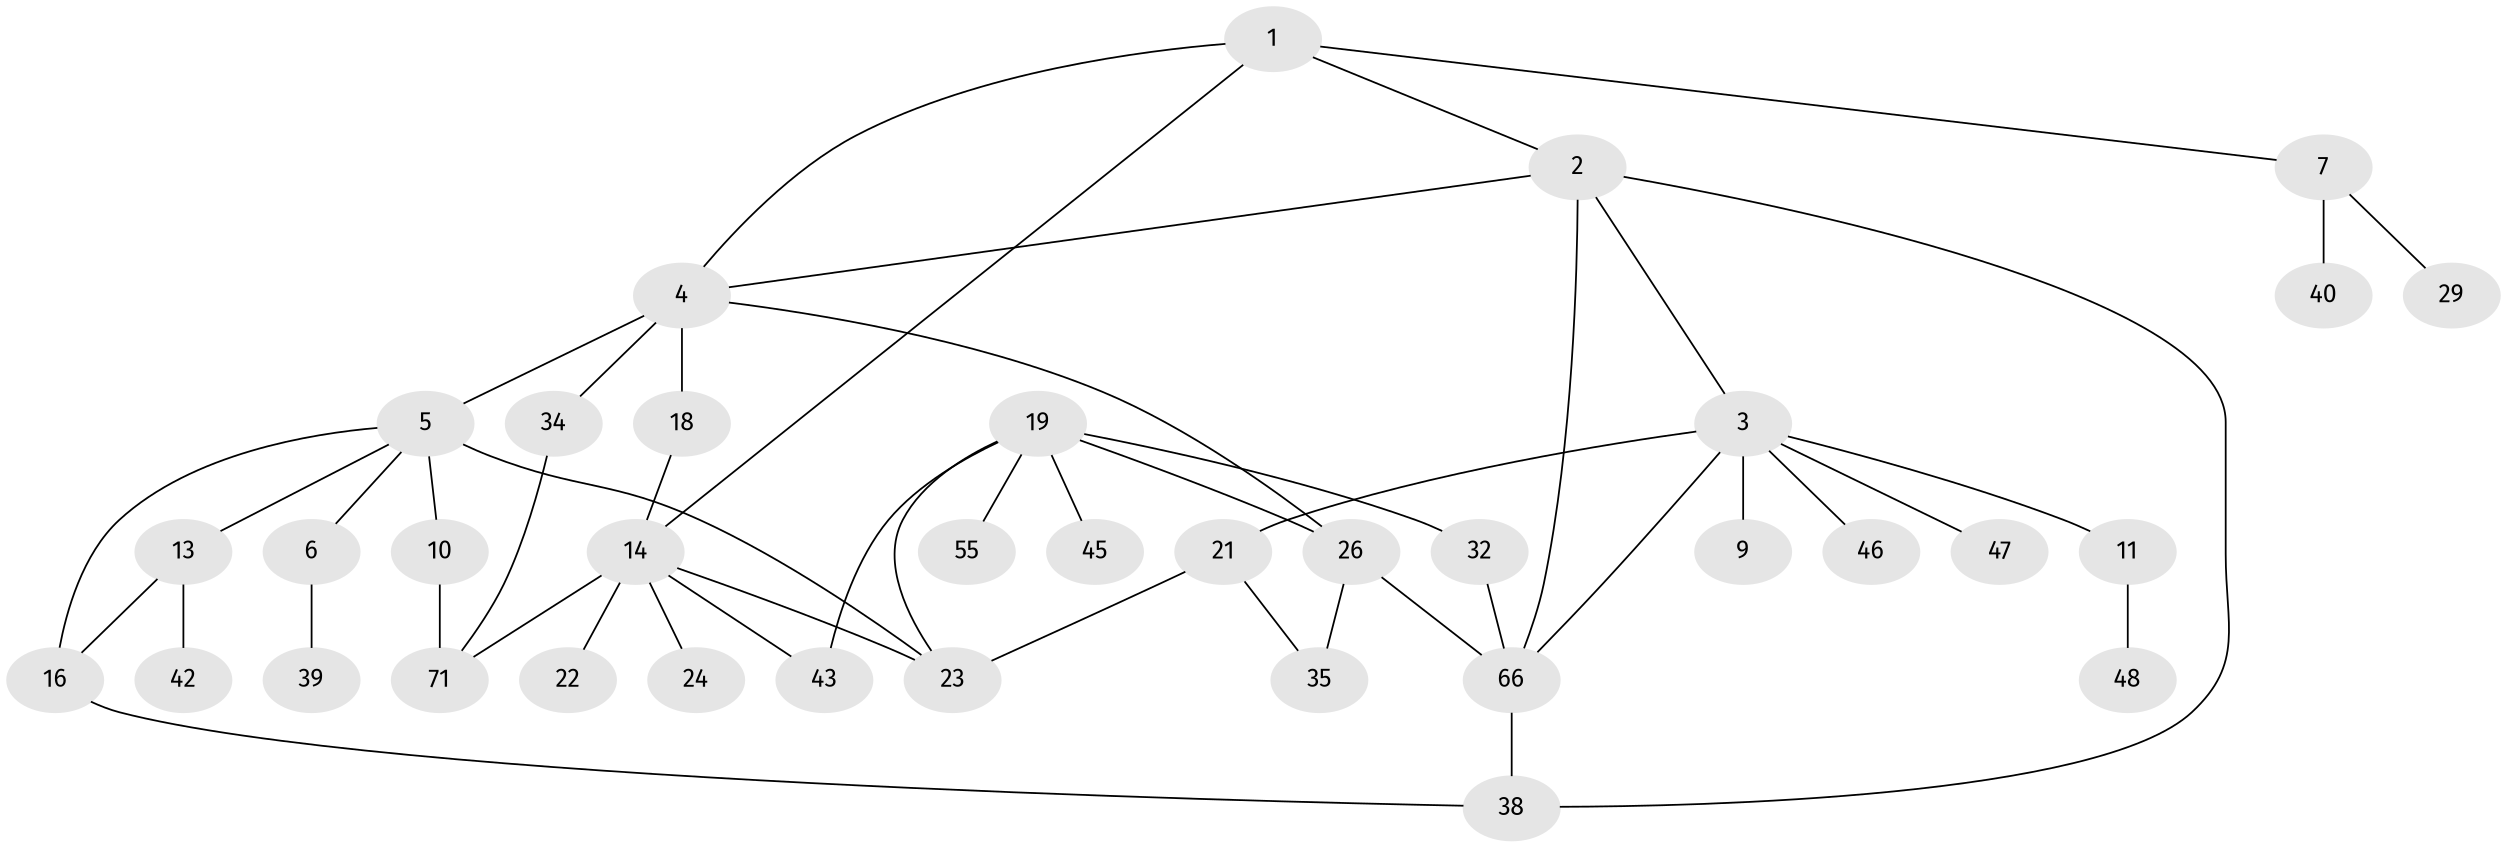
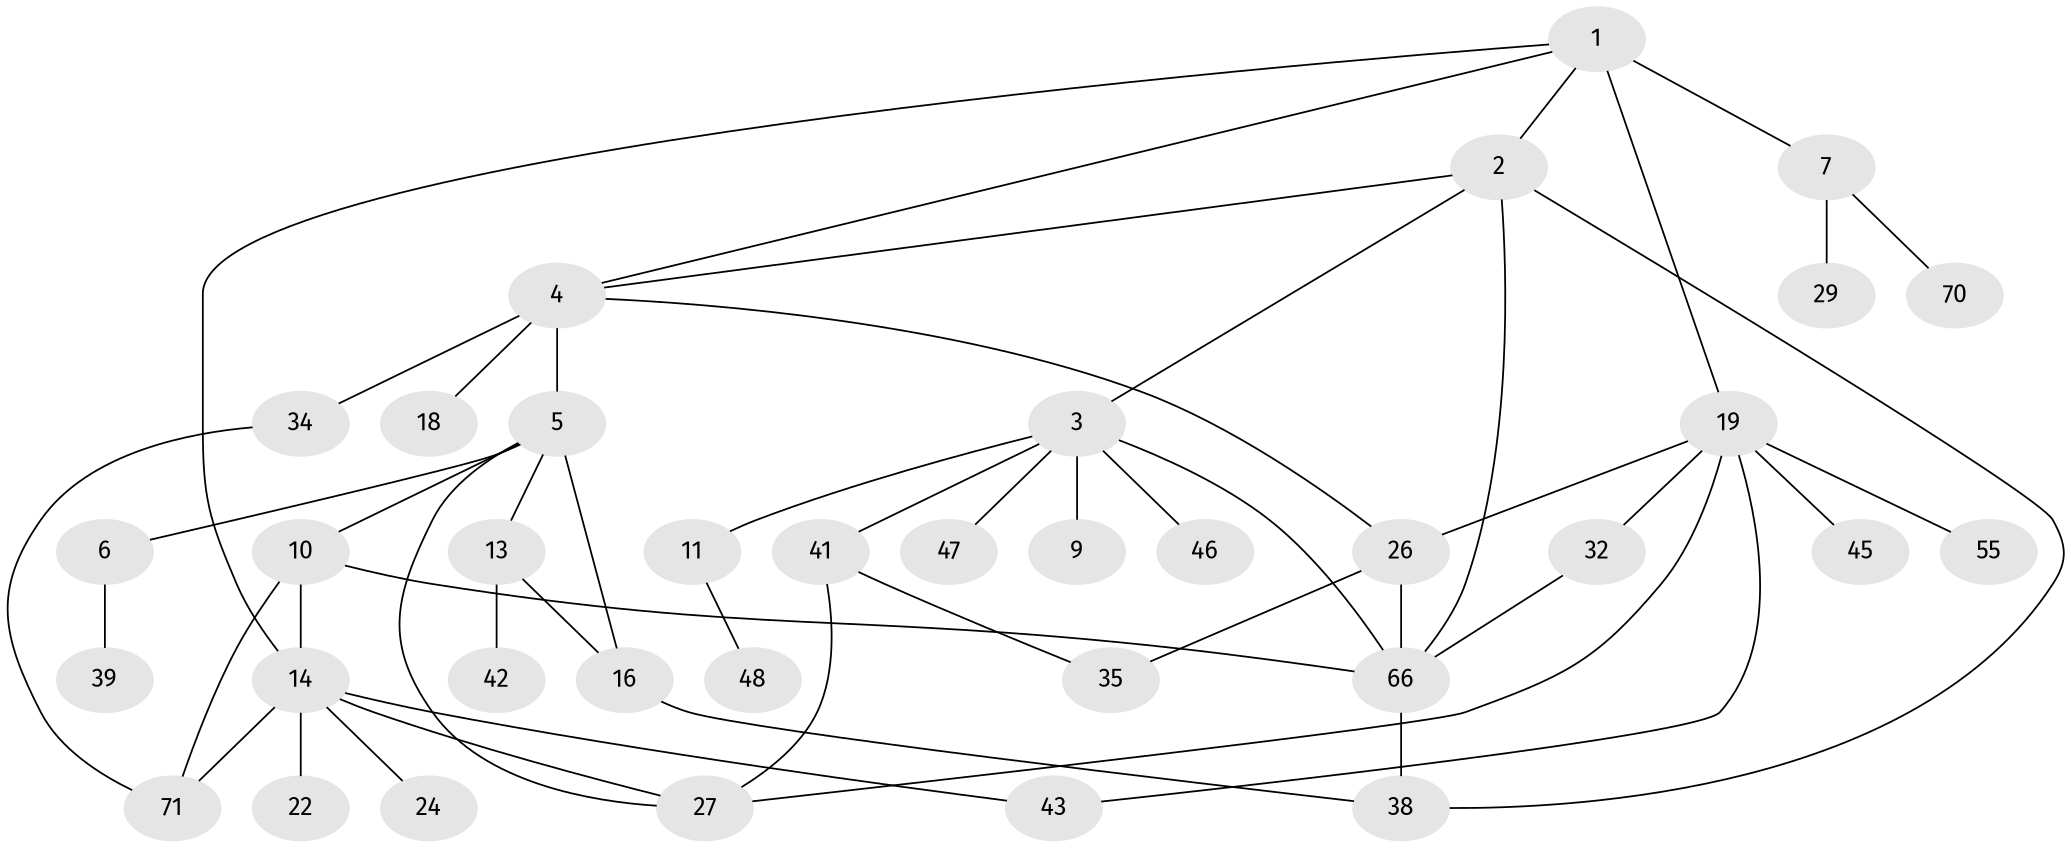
none -> (1663, 232)
(2324, 296) -> (1955, 296)
(659, 488) -> (301, 616)
(1223, 552) -> (821, 552)
none -> (849, 624)
(953, 680) -> (705, 808)
